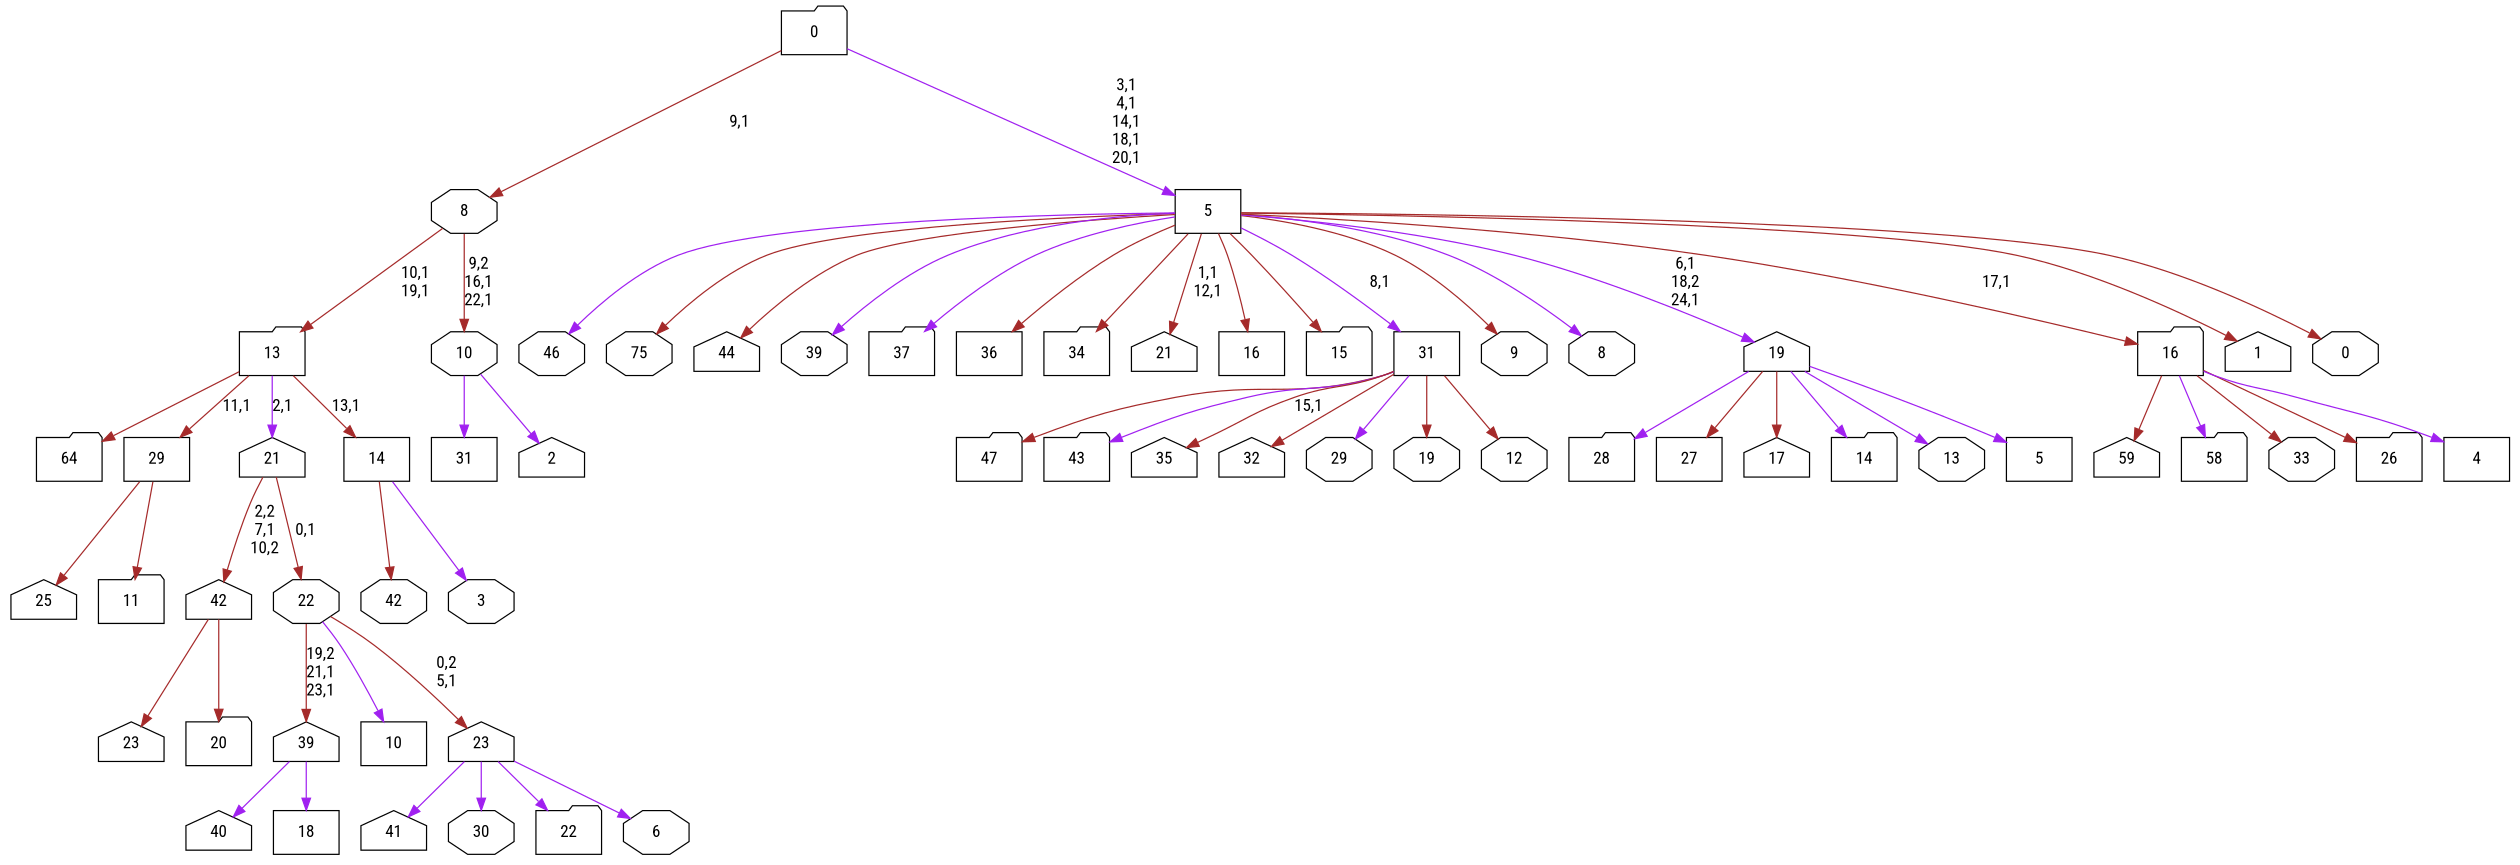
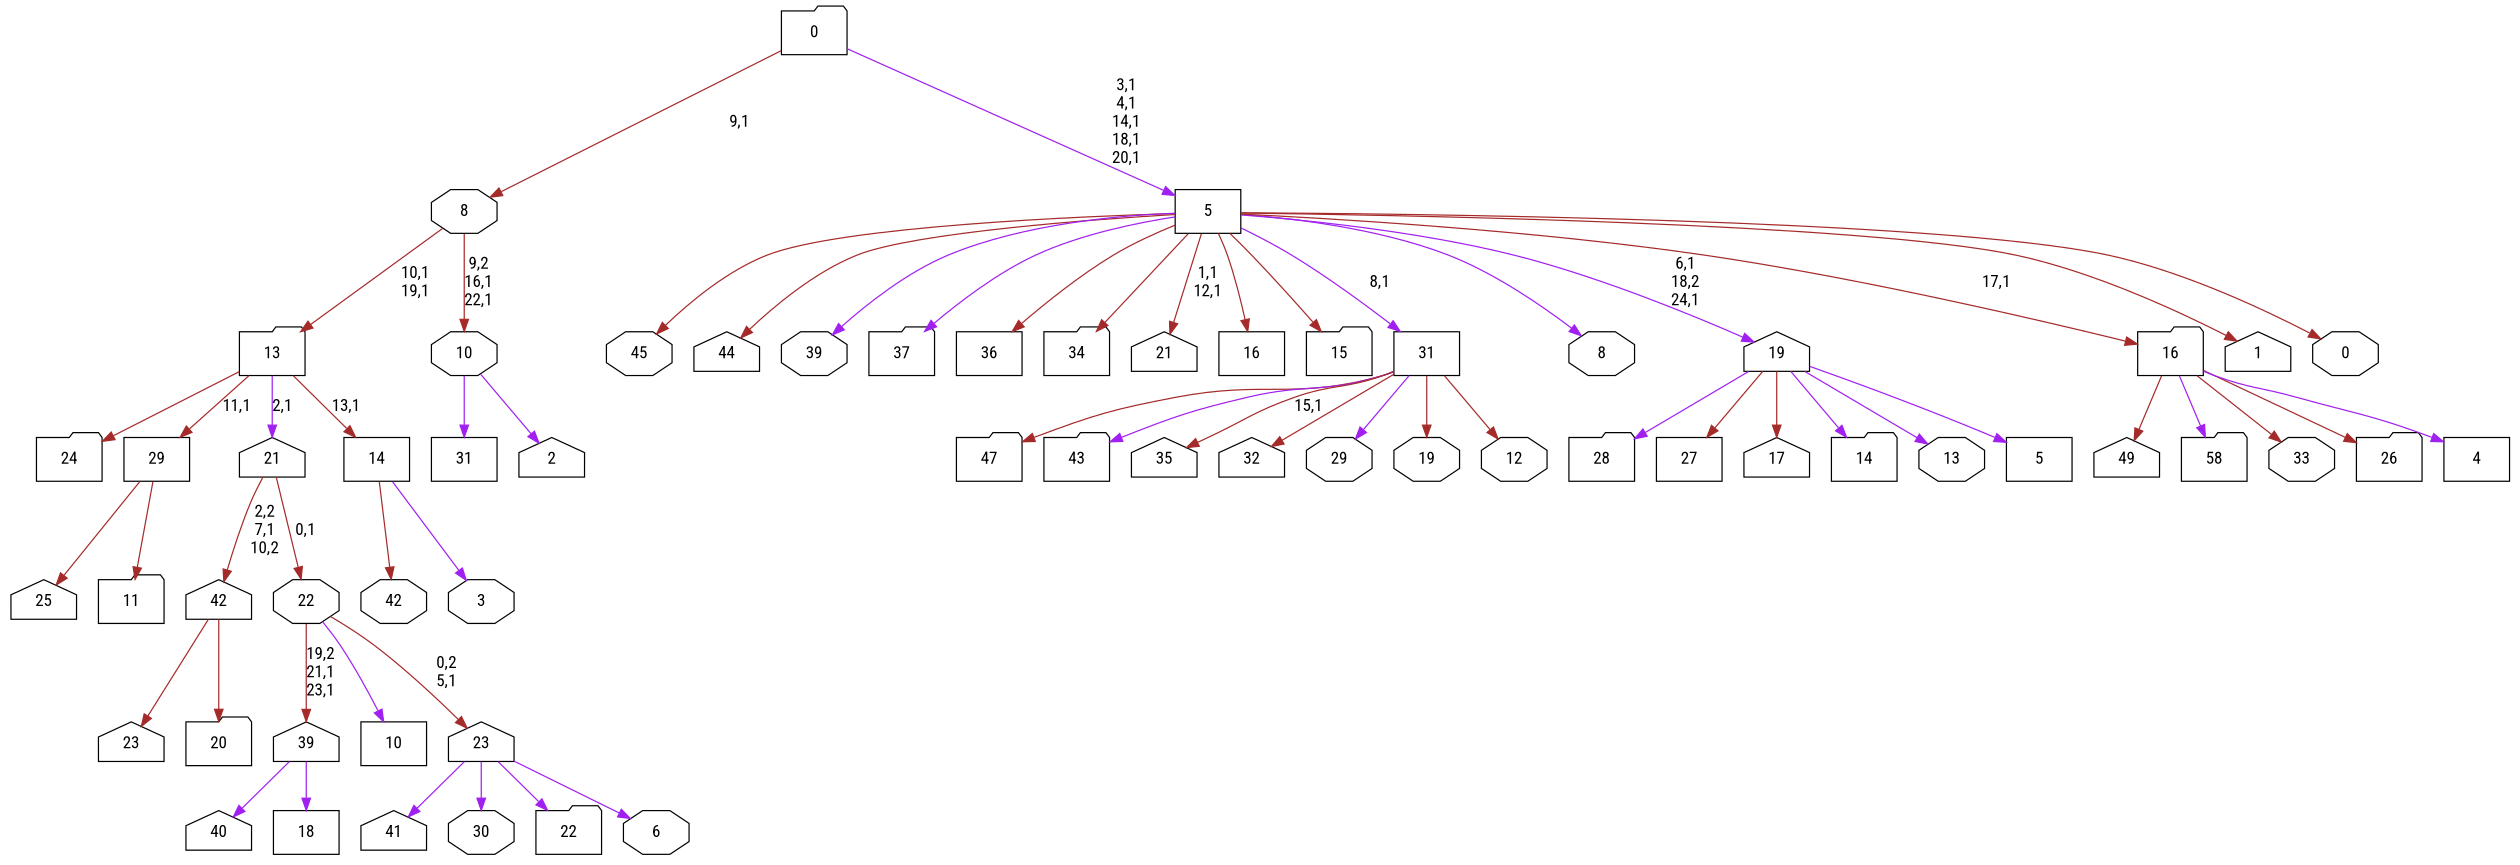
(552, 354) -> none
(639, 354) -> (639, 354)
(1514, 354) -> none
(69, 459) -> (69, 459)
(2127, 459) -> (2127, 459)
